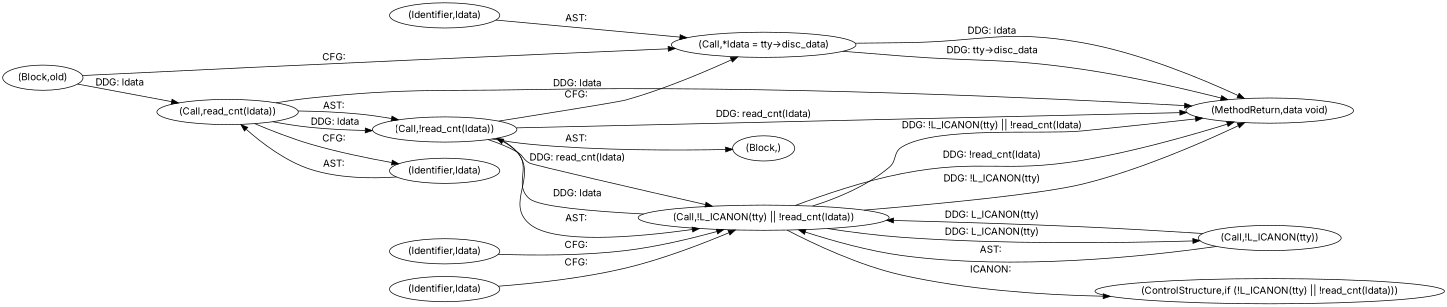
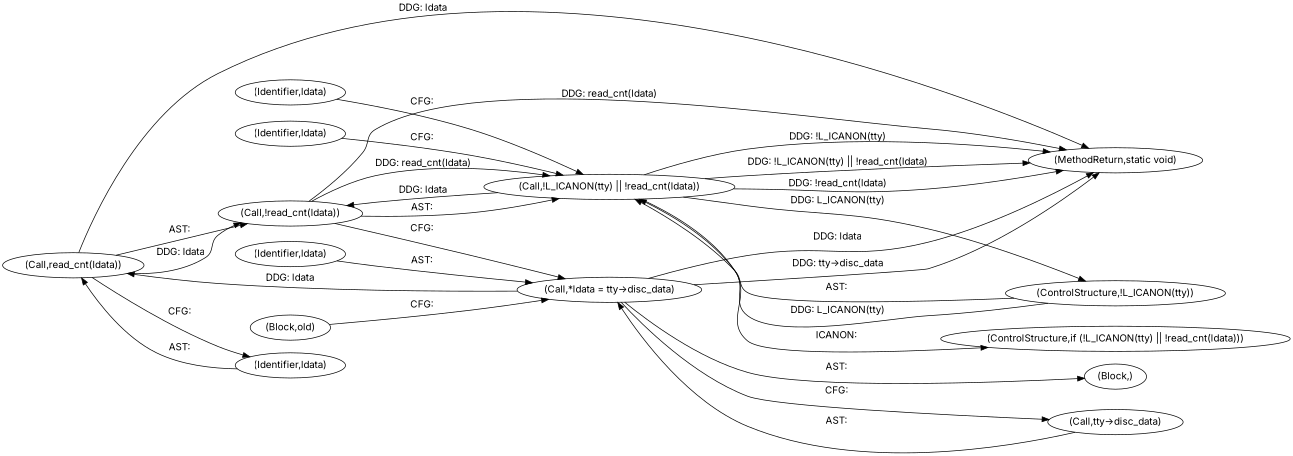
(125, 93) -> (326, 289)
(1270, 111) -> (1115, 160)
(609, 149) -> (841, 382)
(1270, 238) -> (1115, 293)
none -> (1115, 422)
